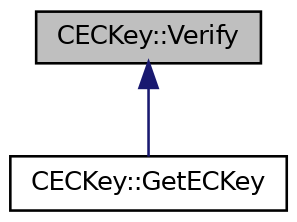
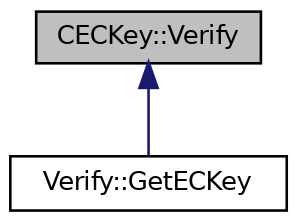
(149, 183) -> (149, 183)
